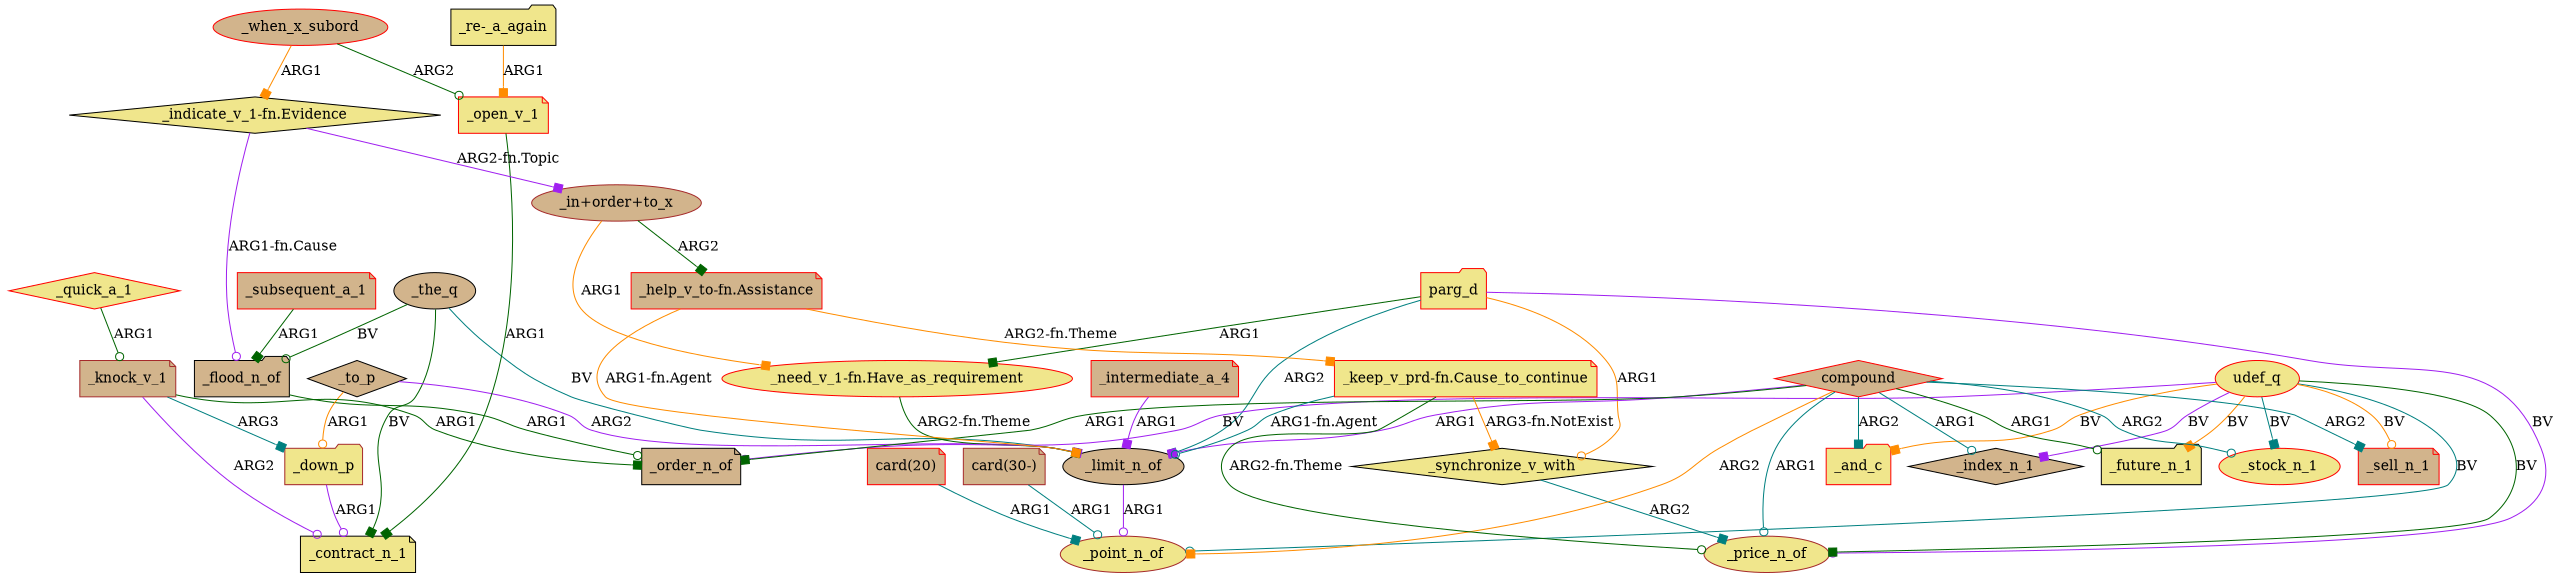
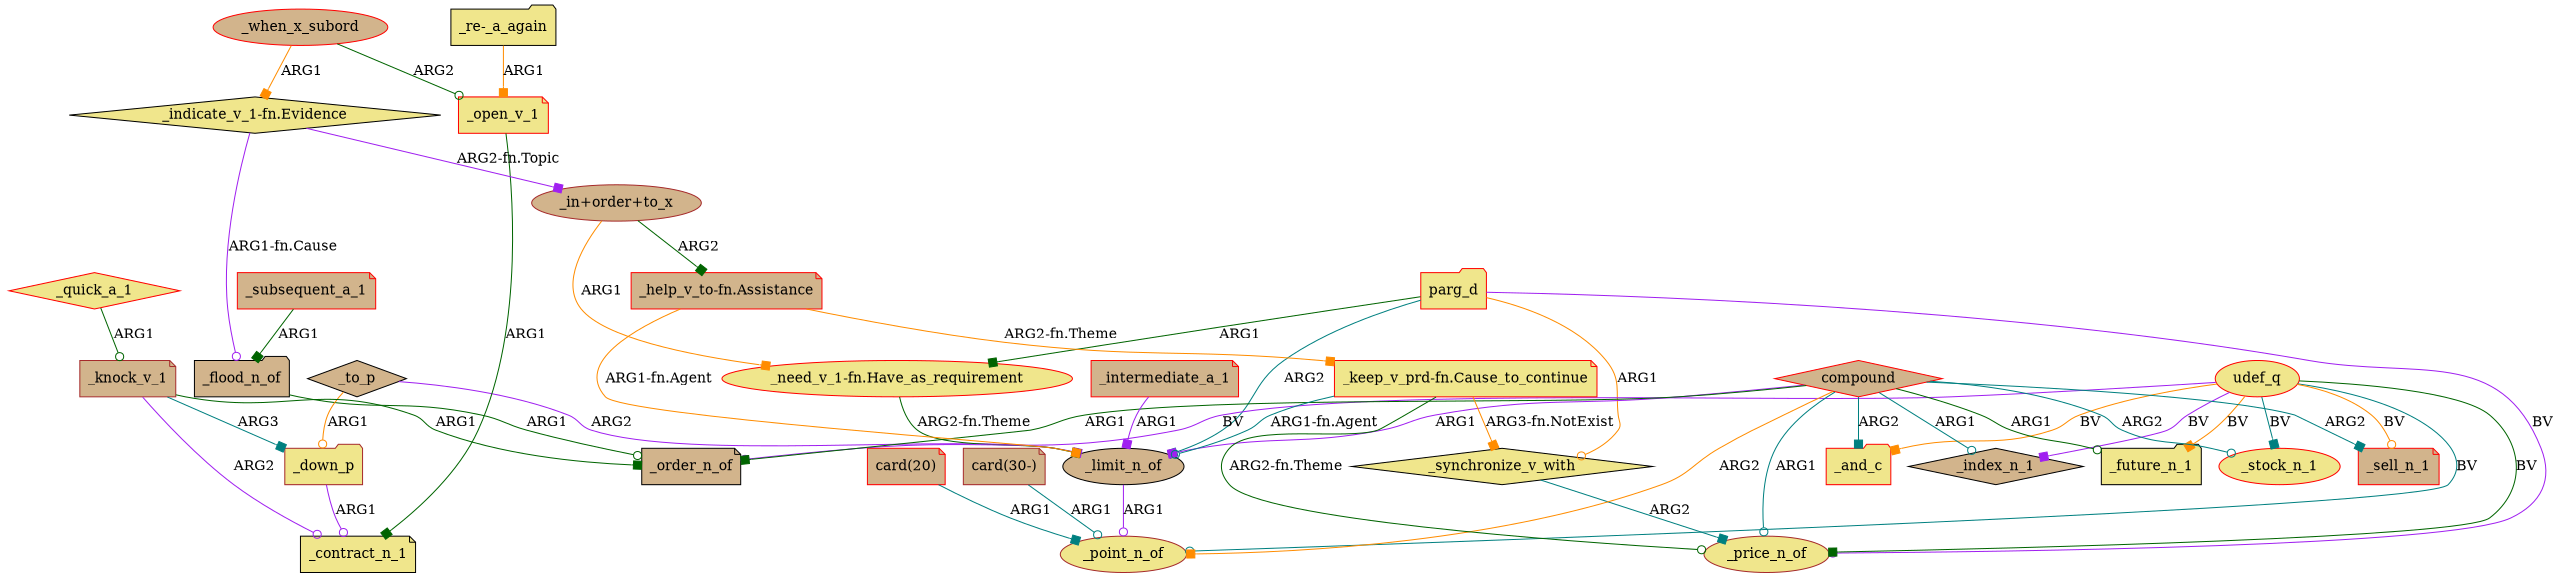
(435, 291) -> none
(1165, 379) -> (1165, 379)
